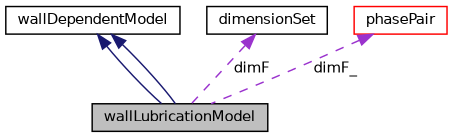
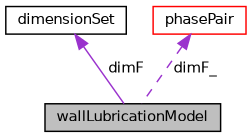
(93, 20) -> none
(218, 75) -> (104, 75)
